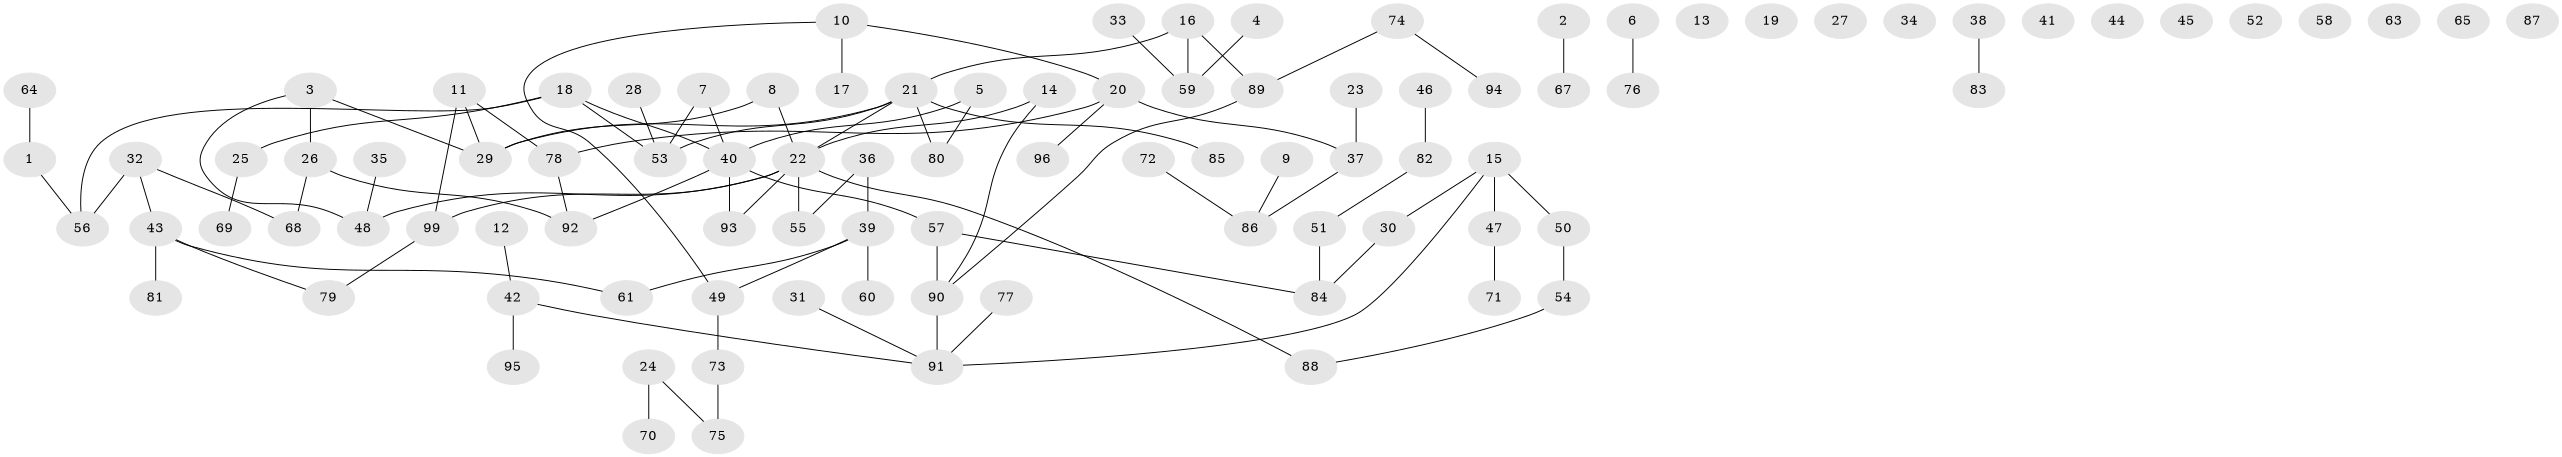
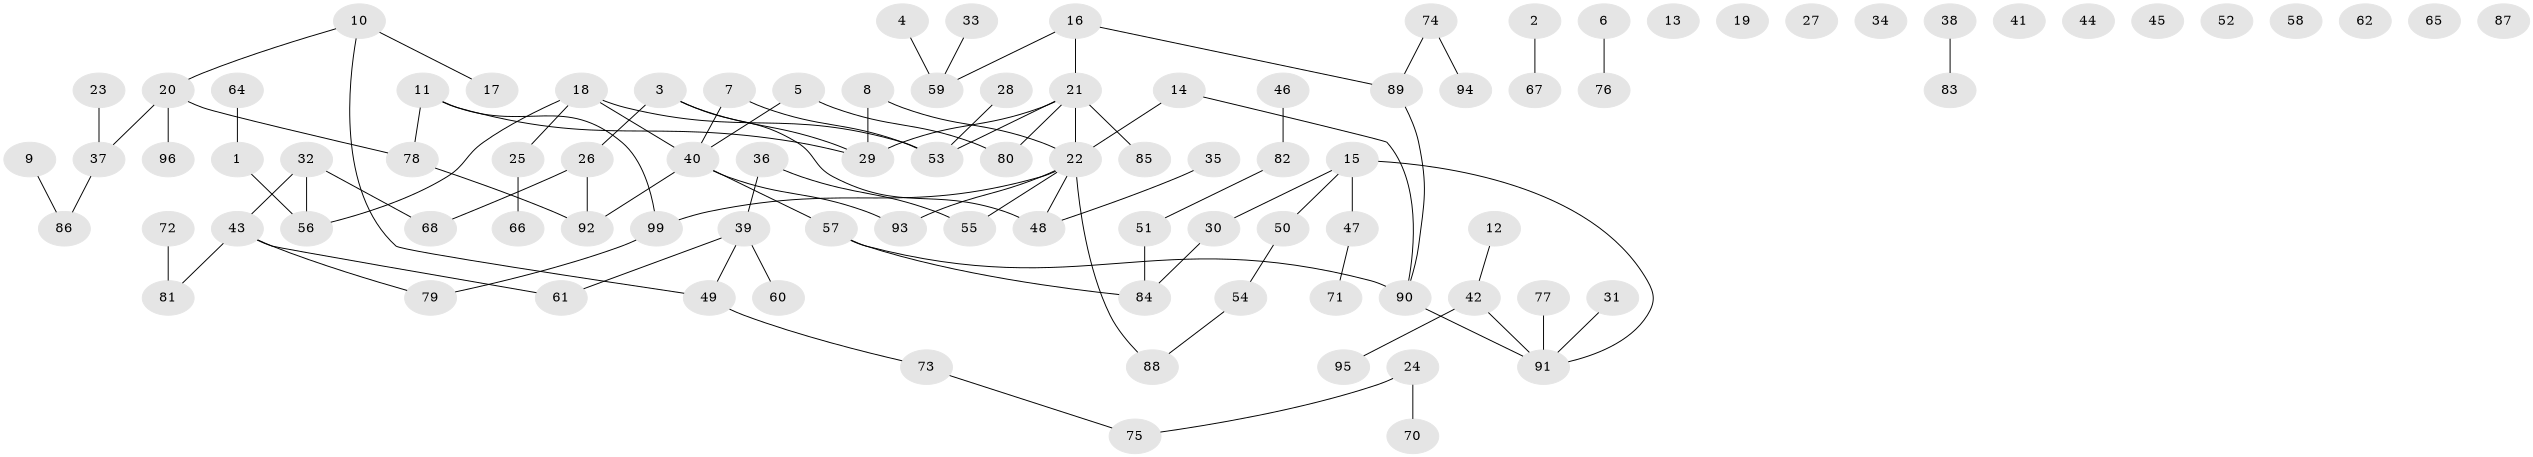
(2394, 21) -> (2365, 21)
(1199, 194) -> (168, 263)
(225, 229) -> (518, 229)
